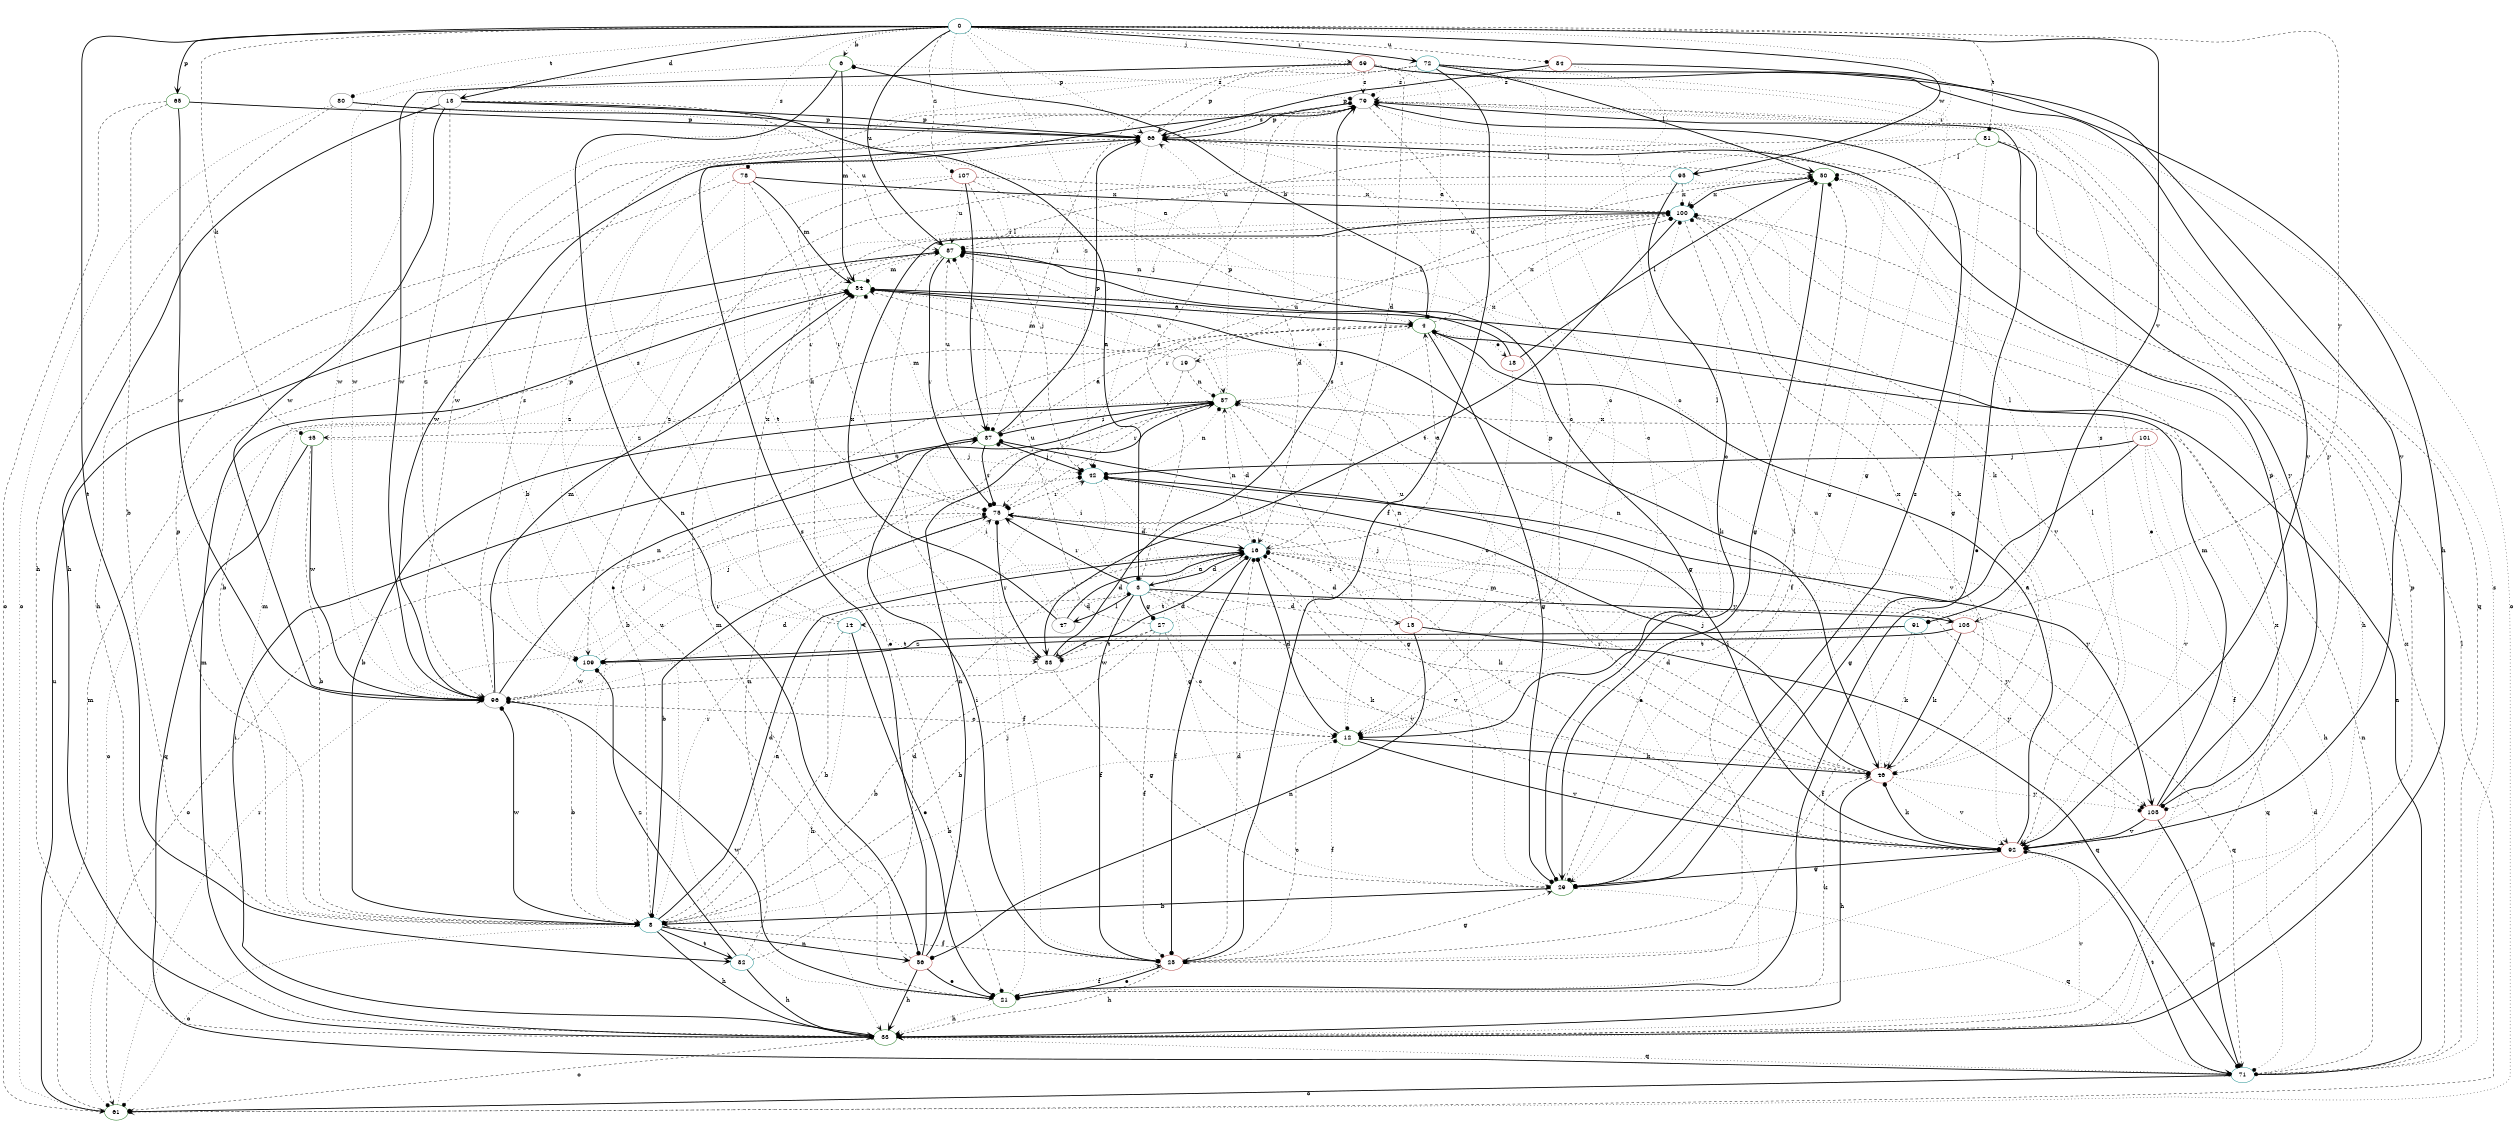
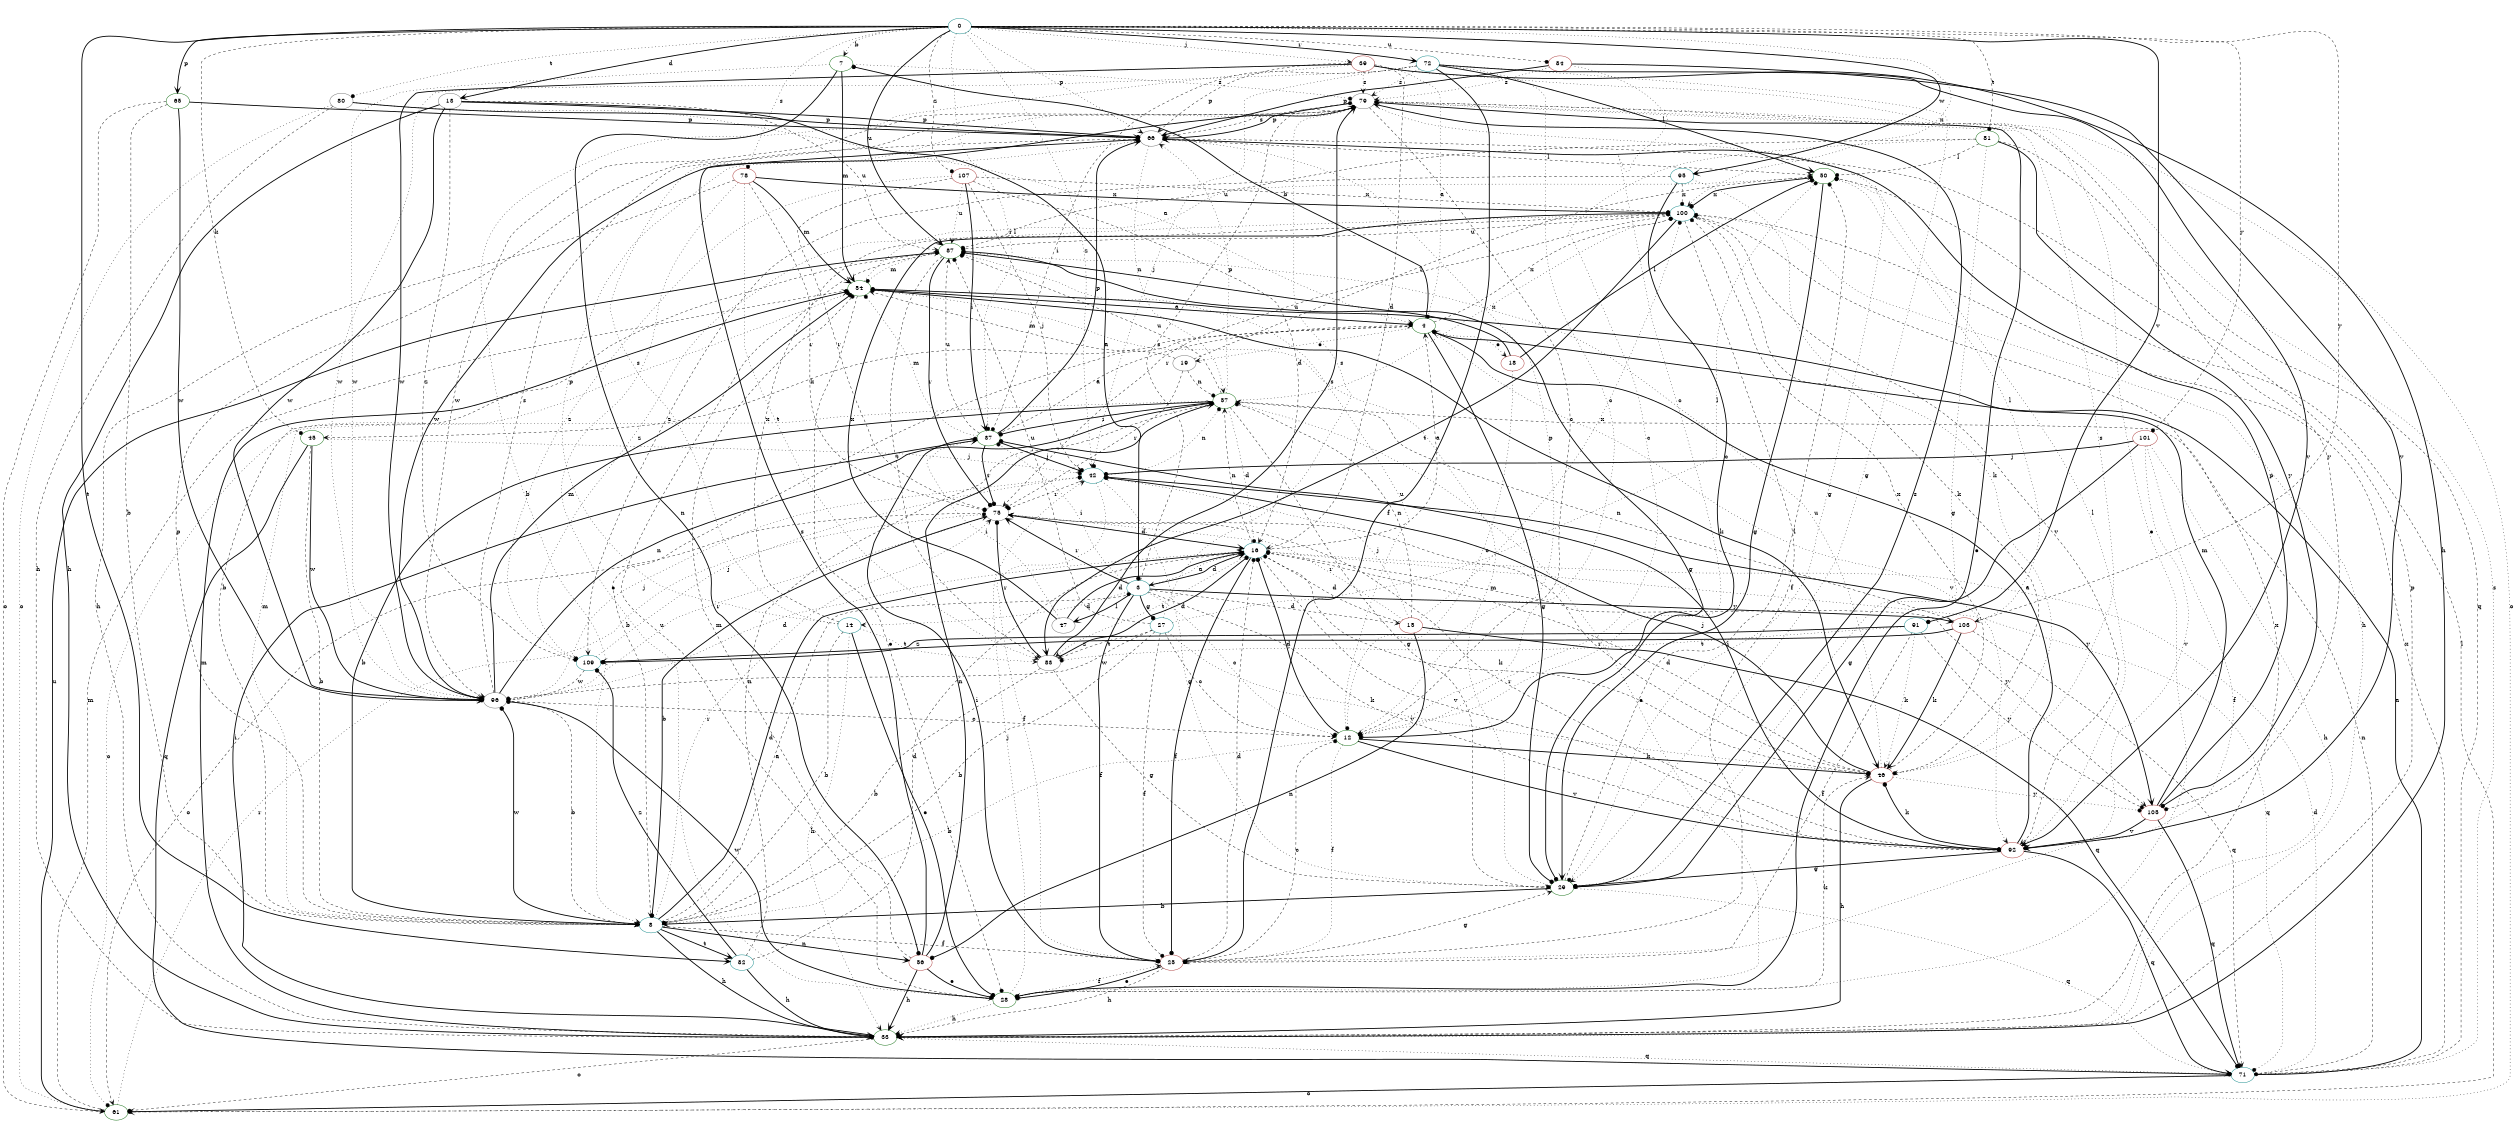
none -> (1850, 30)
(841, 64) -> (841, 64)
(1397, 81) -> (1397, 81)
(1942, 120) -> (1942, 120)
(838, 613) -> (838, 613)
(1945, 812) -> none
(351, 948) -> none
(2153, 963) -> (2153, 963)
(1004, 1000) -> (1004, 1000)
(1579, 1029) -> none
